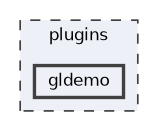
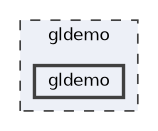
(79, 36) -> (79, 36)
